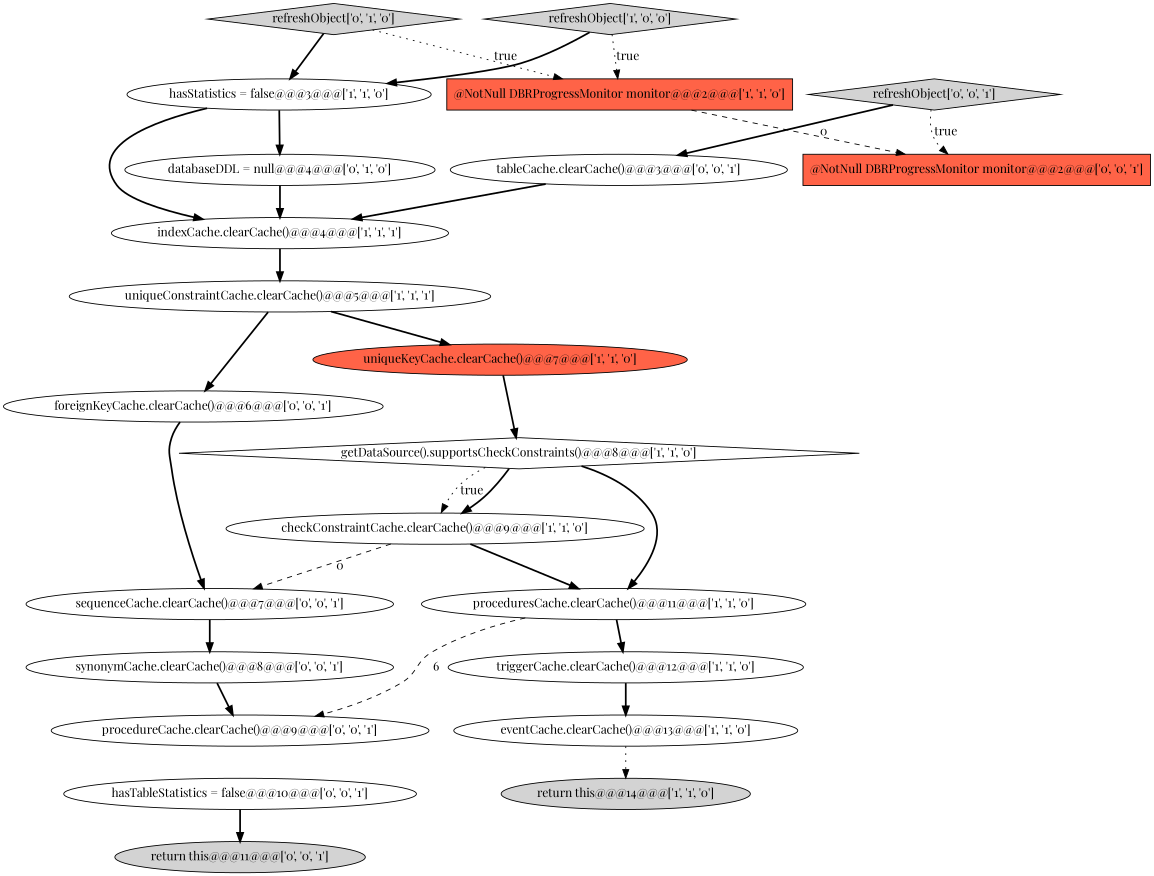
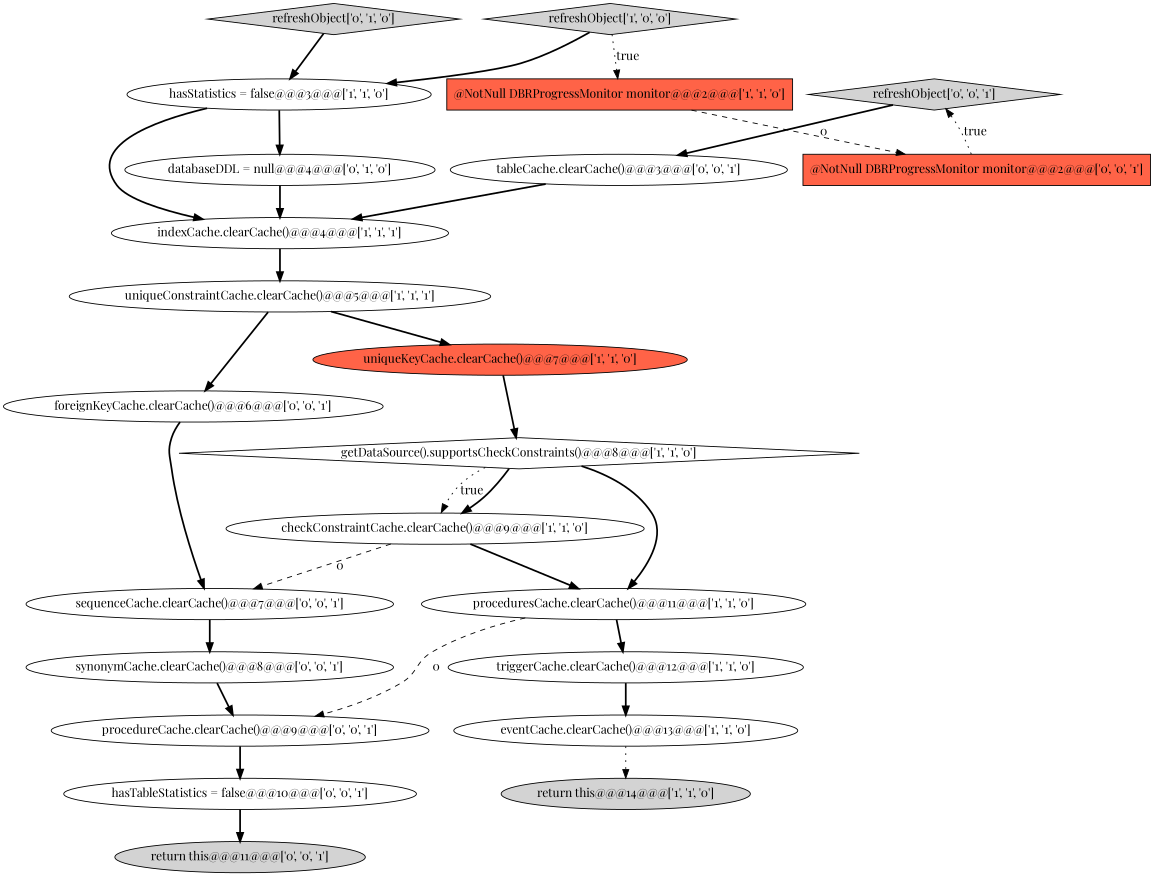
(463, 53) -> none
(931, 130) -> (962, 134)
(436, 667) -> (436, 667)
none -> (240, 758)
